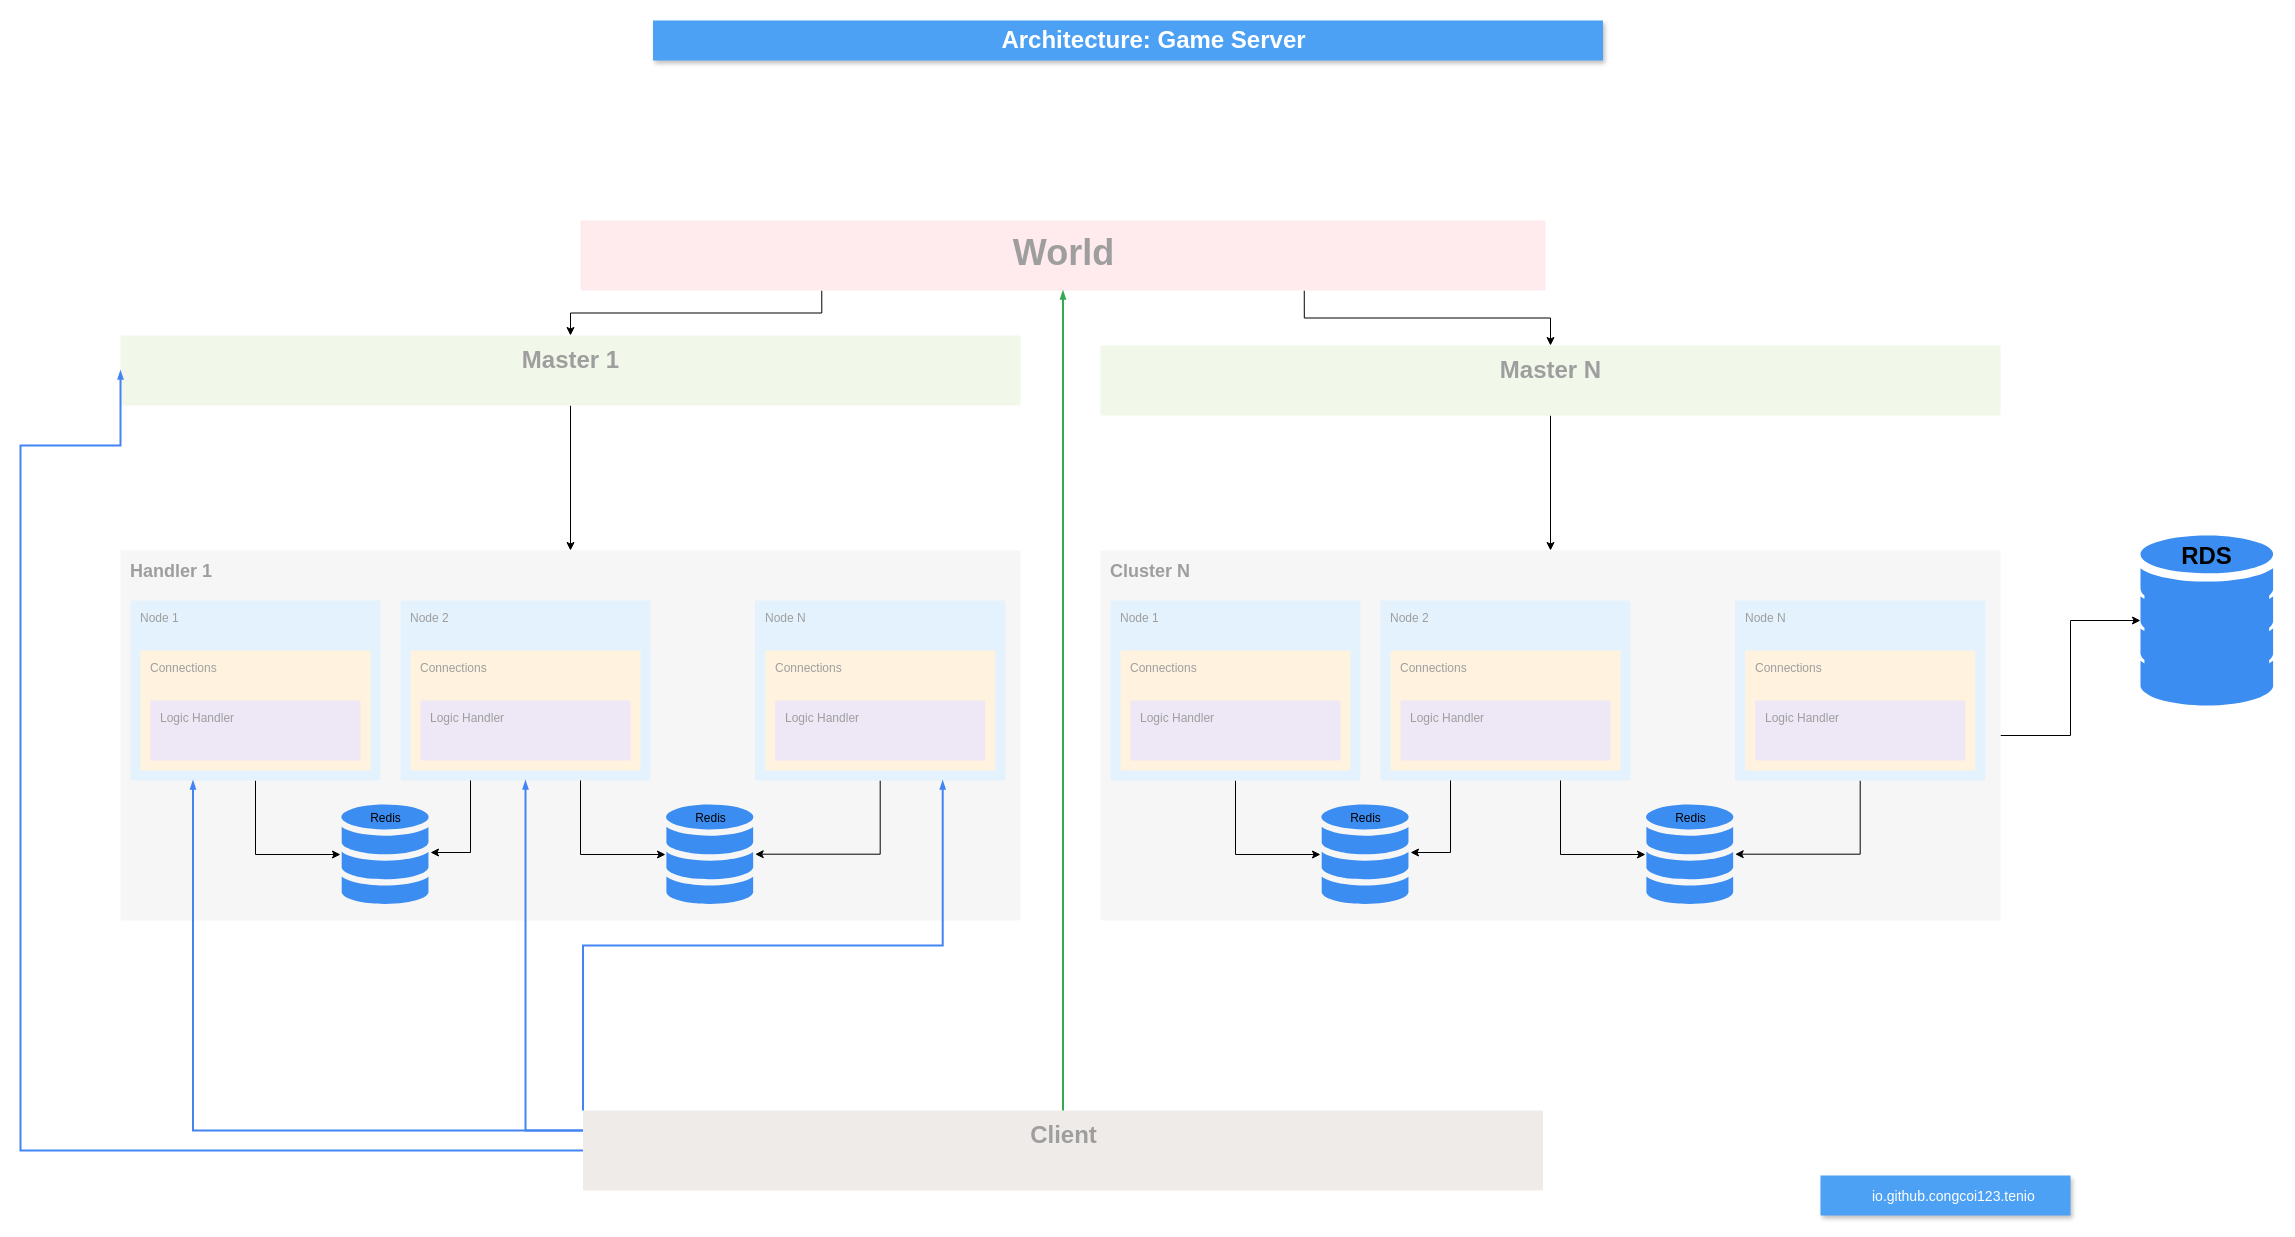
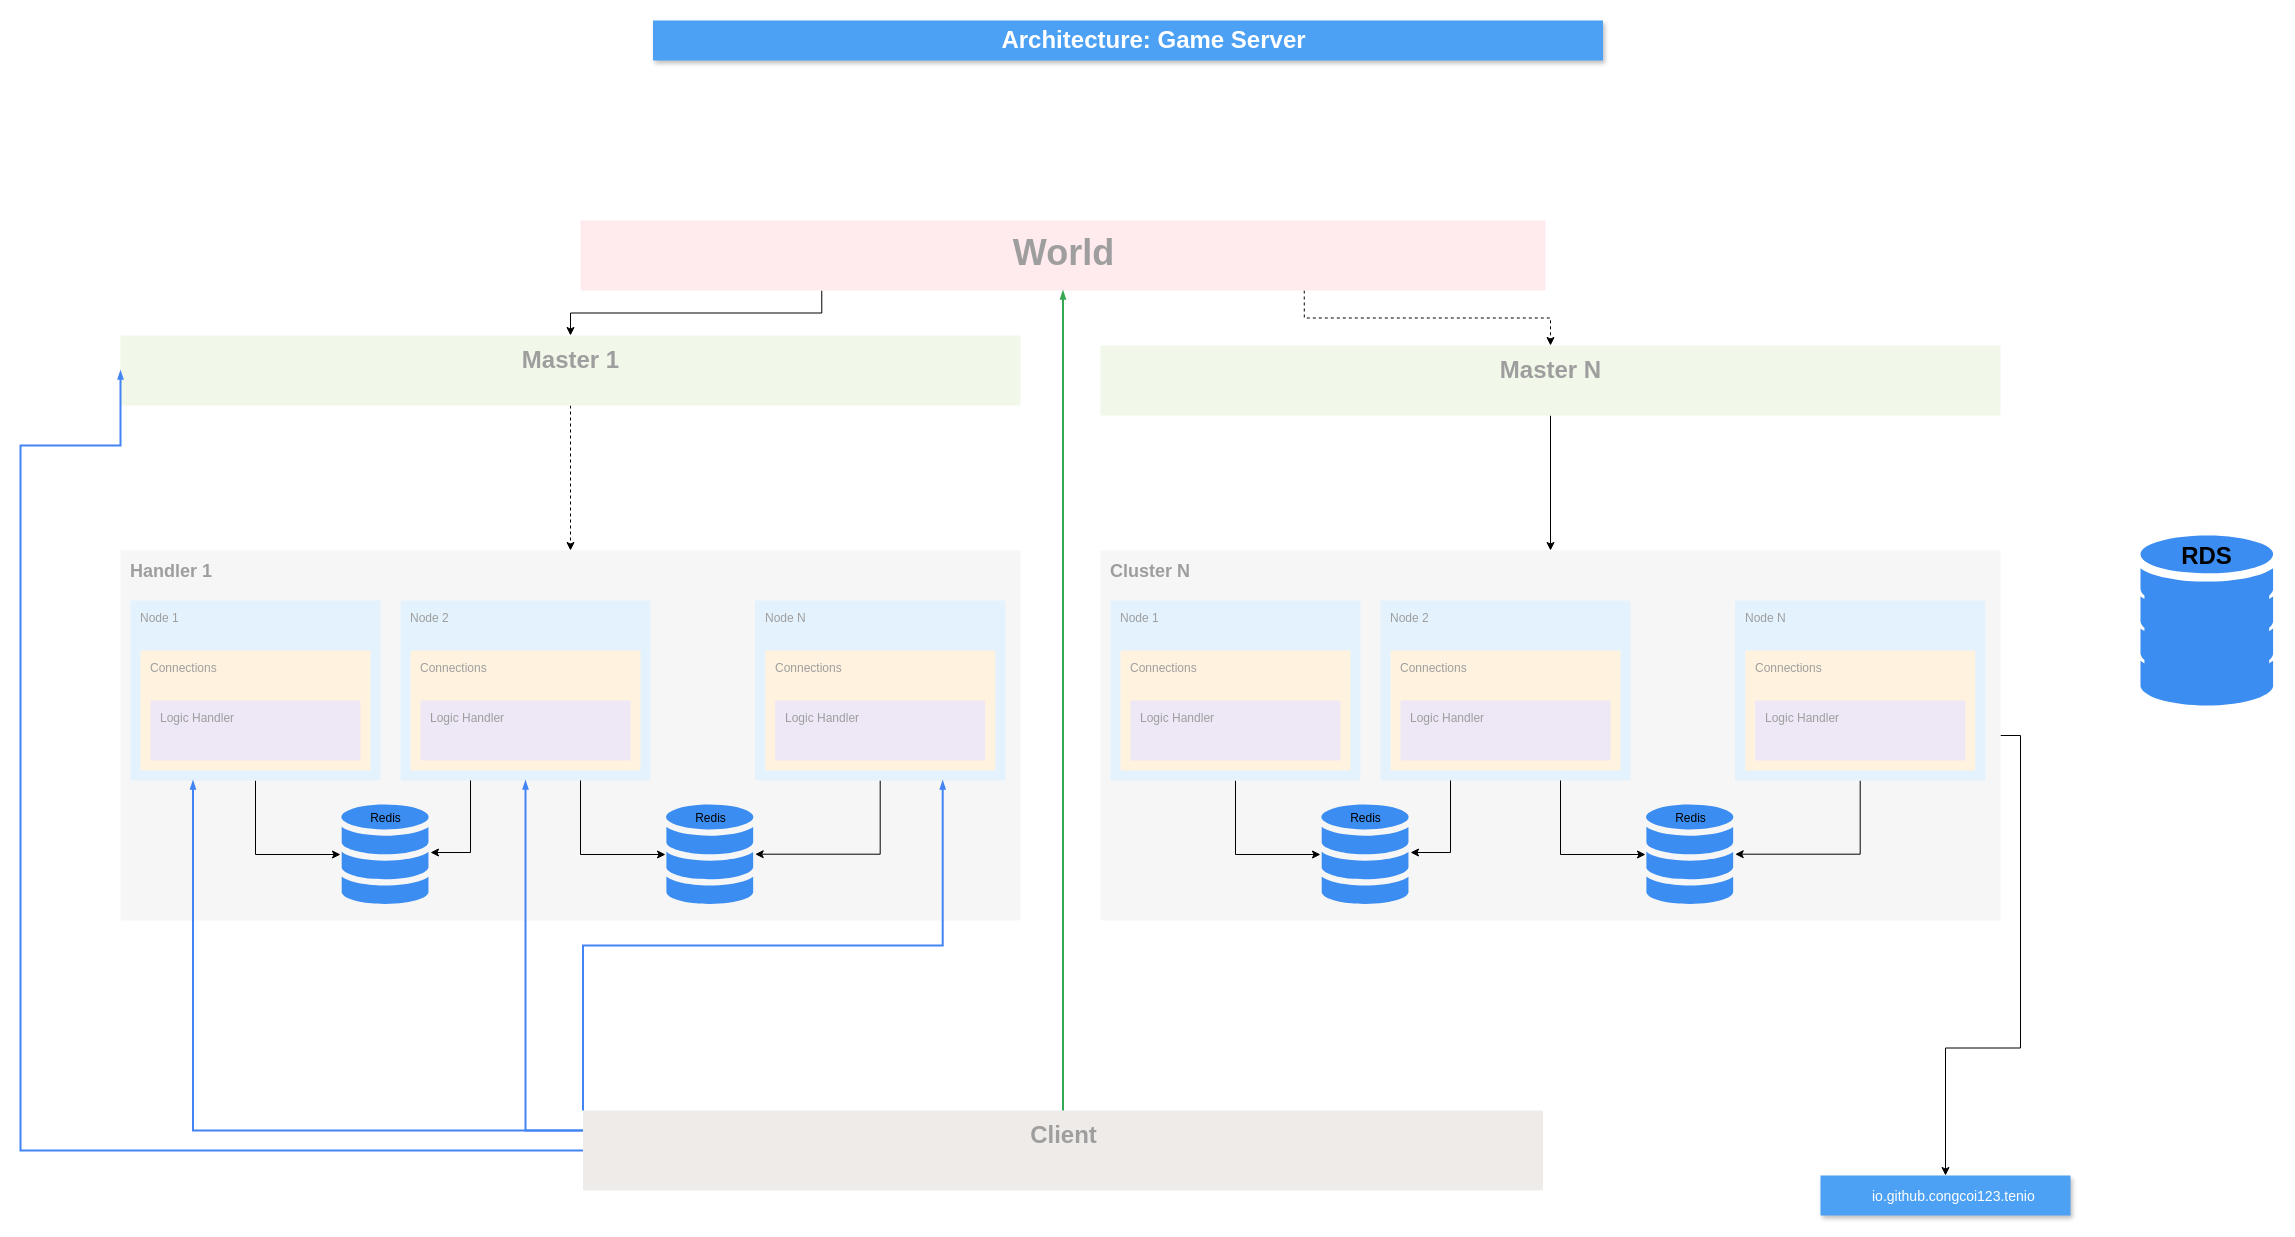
(1424, 318) -> (1424, 318)
(571, 475) -> (571, 475)
(2071, 674) -> (2021, 988)
